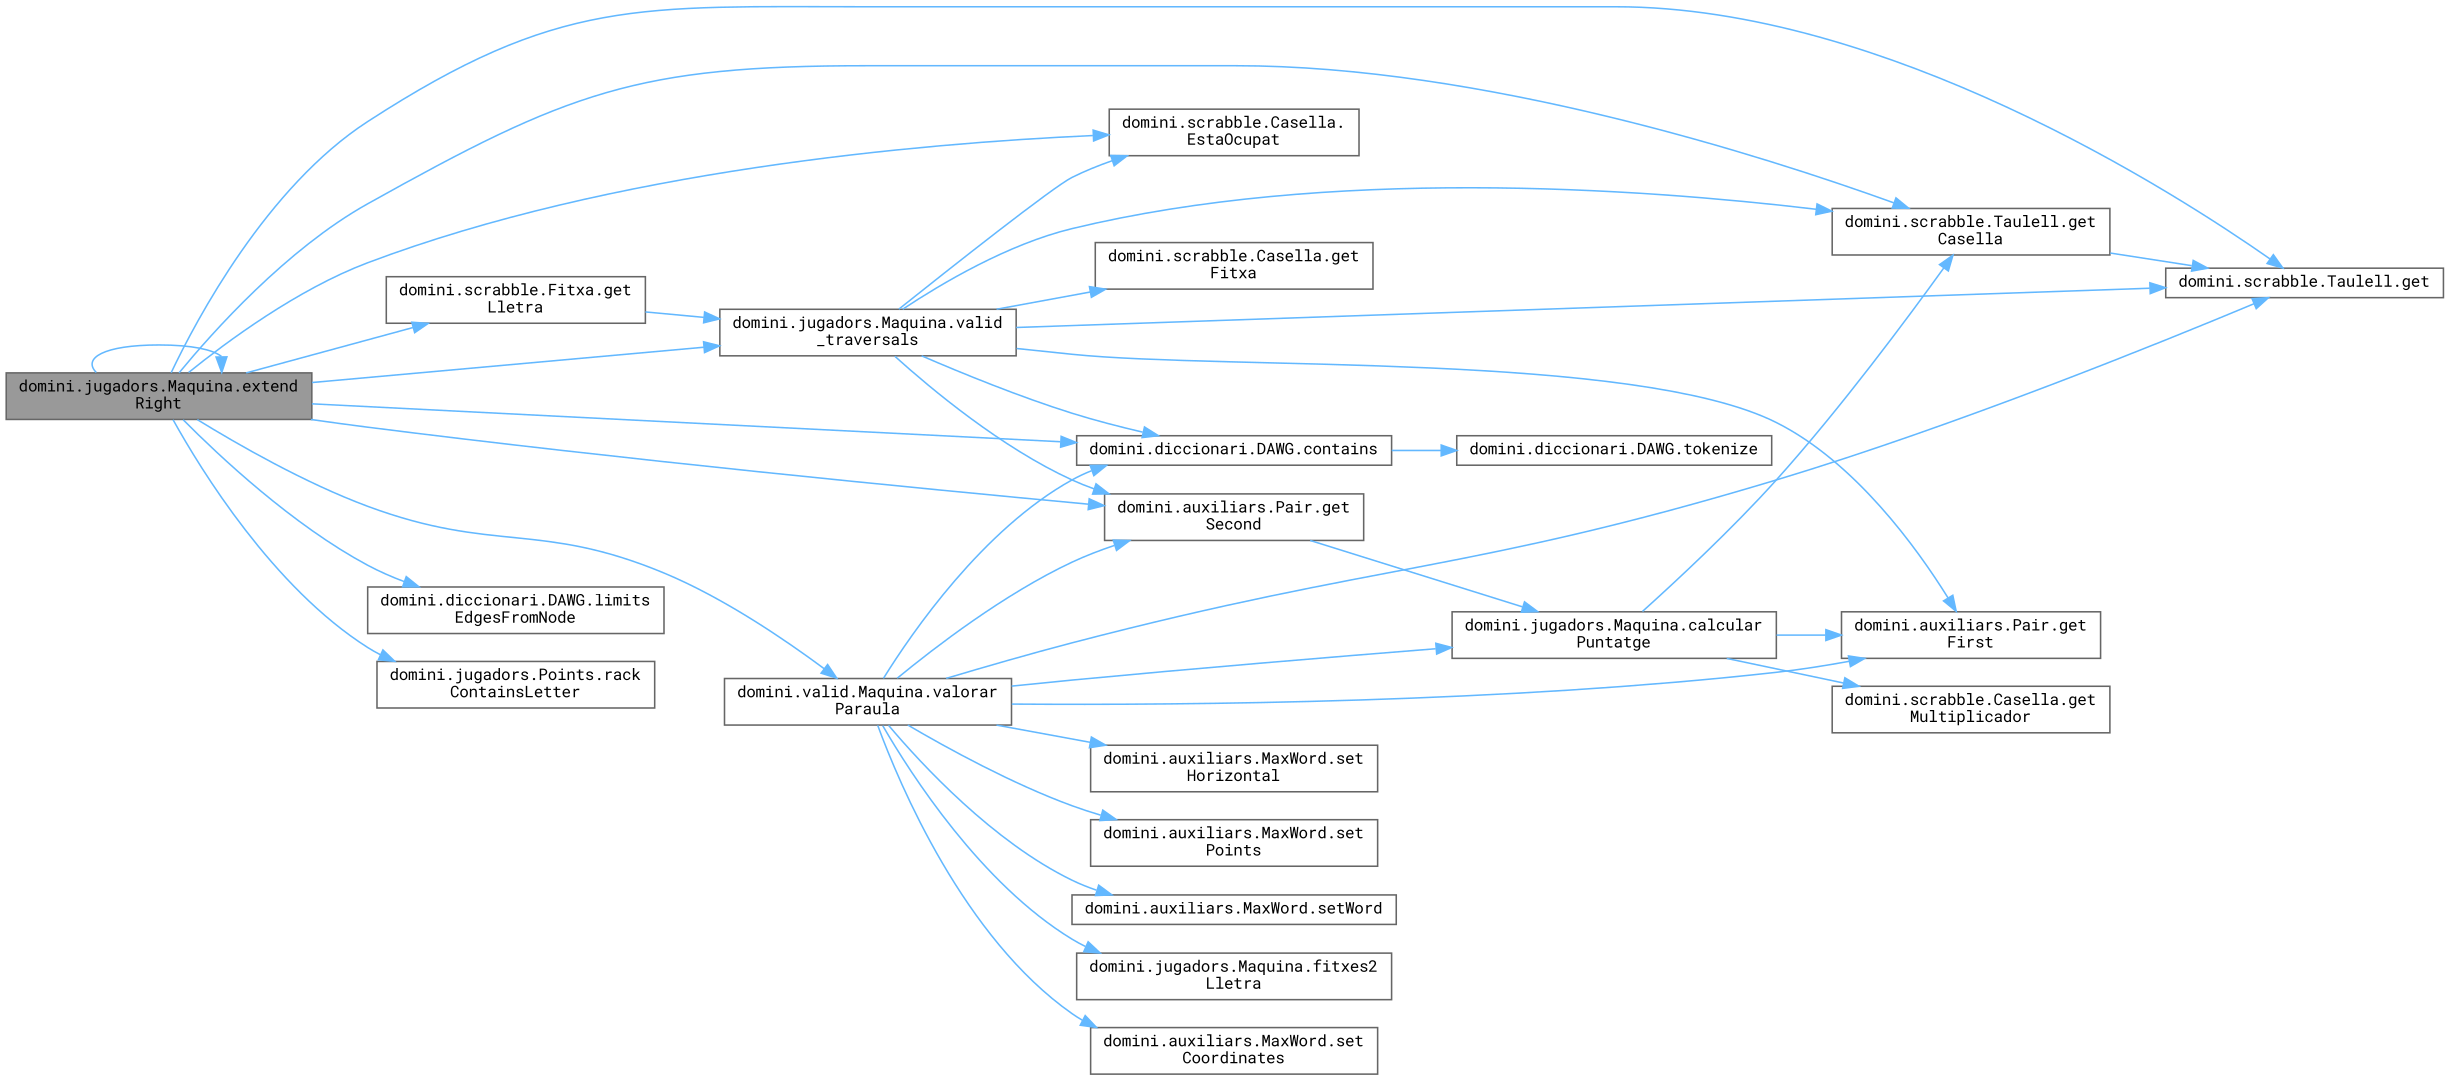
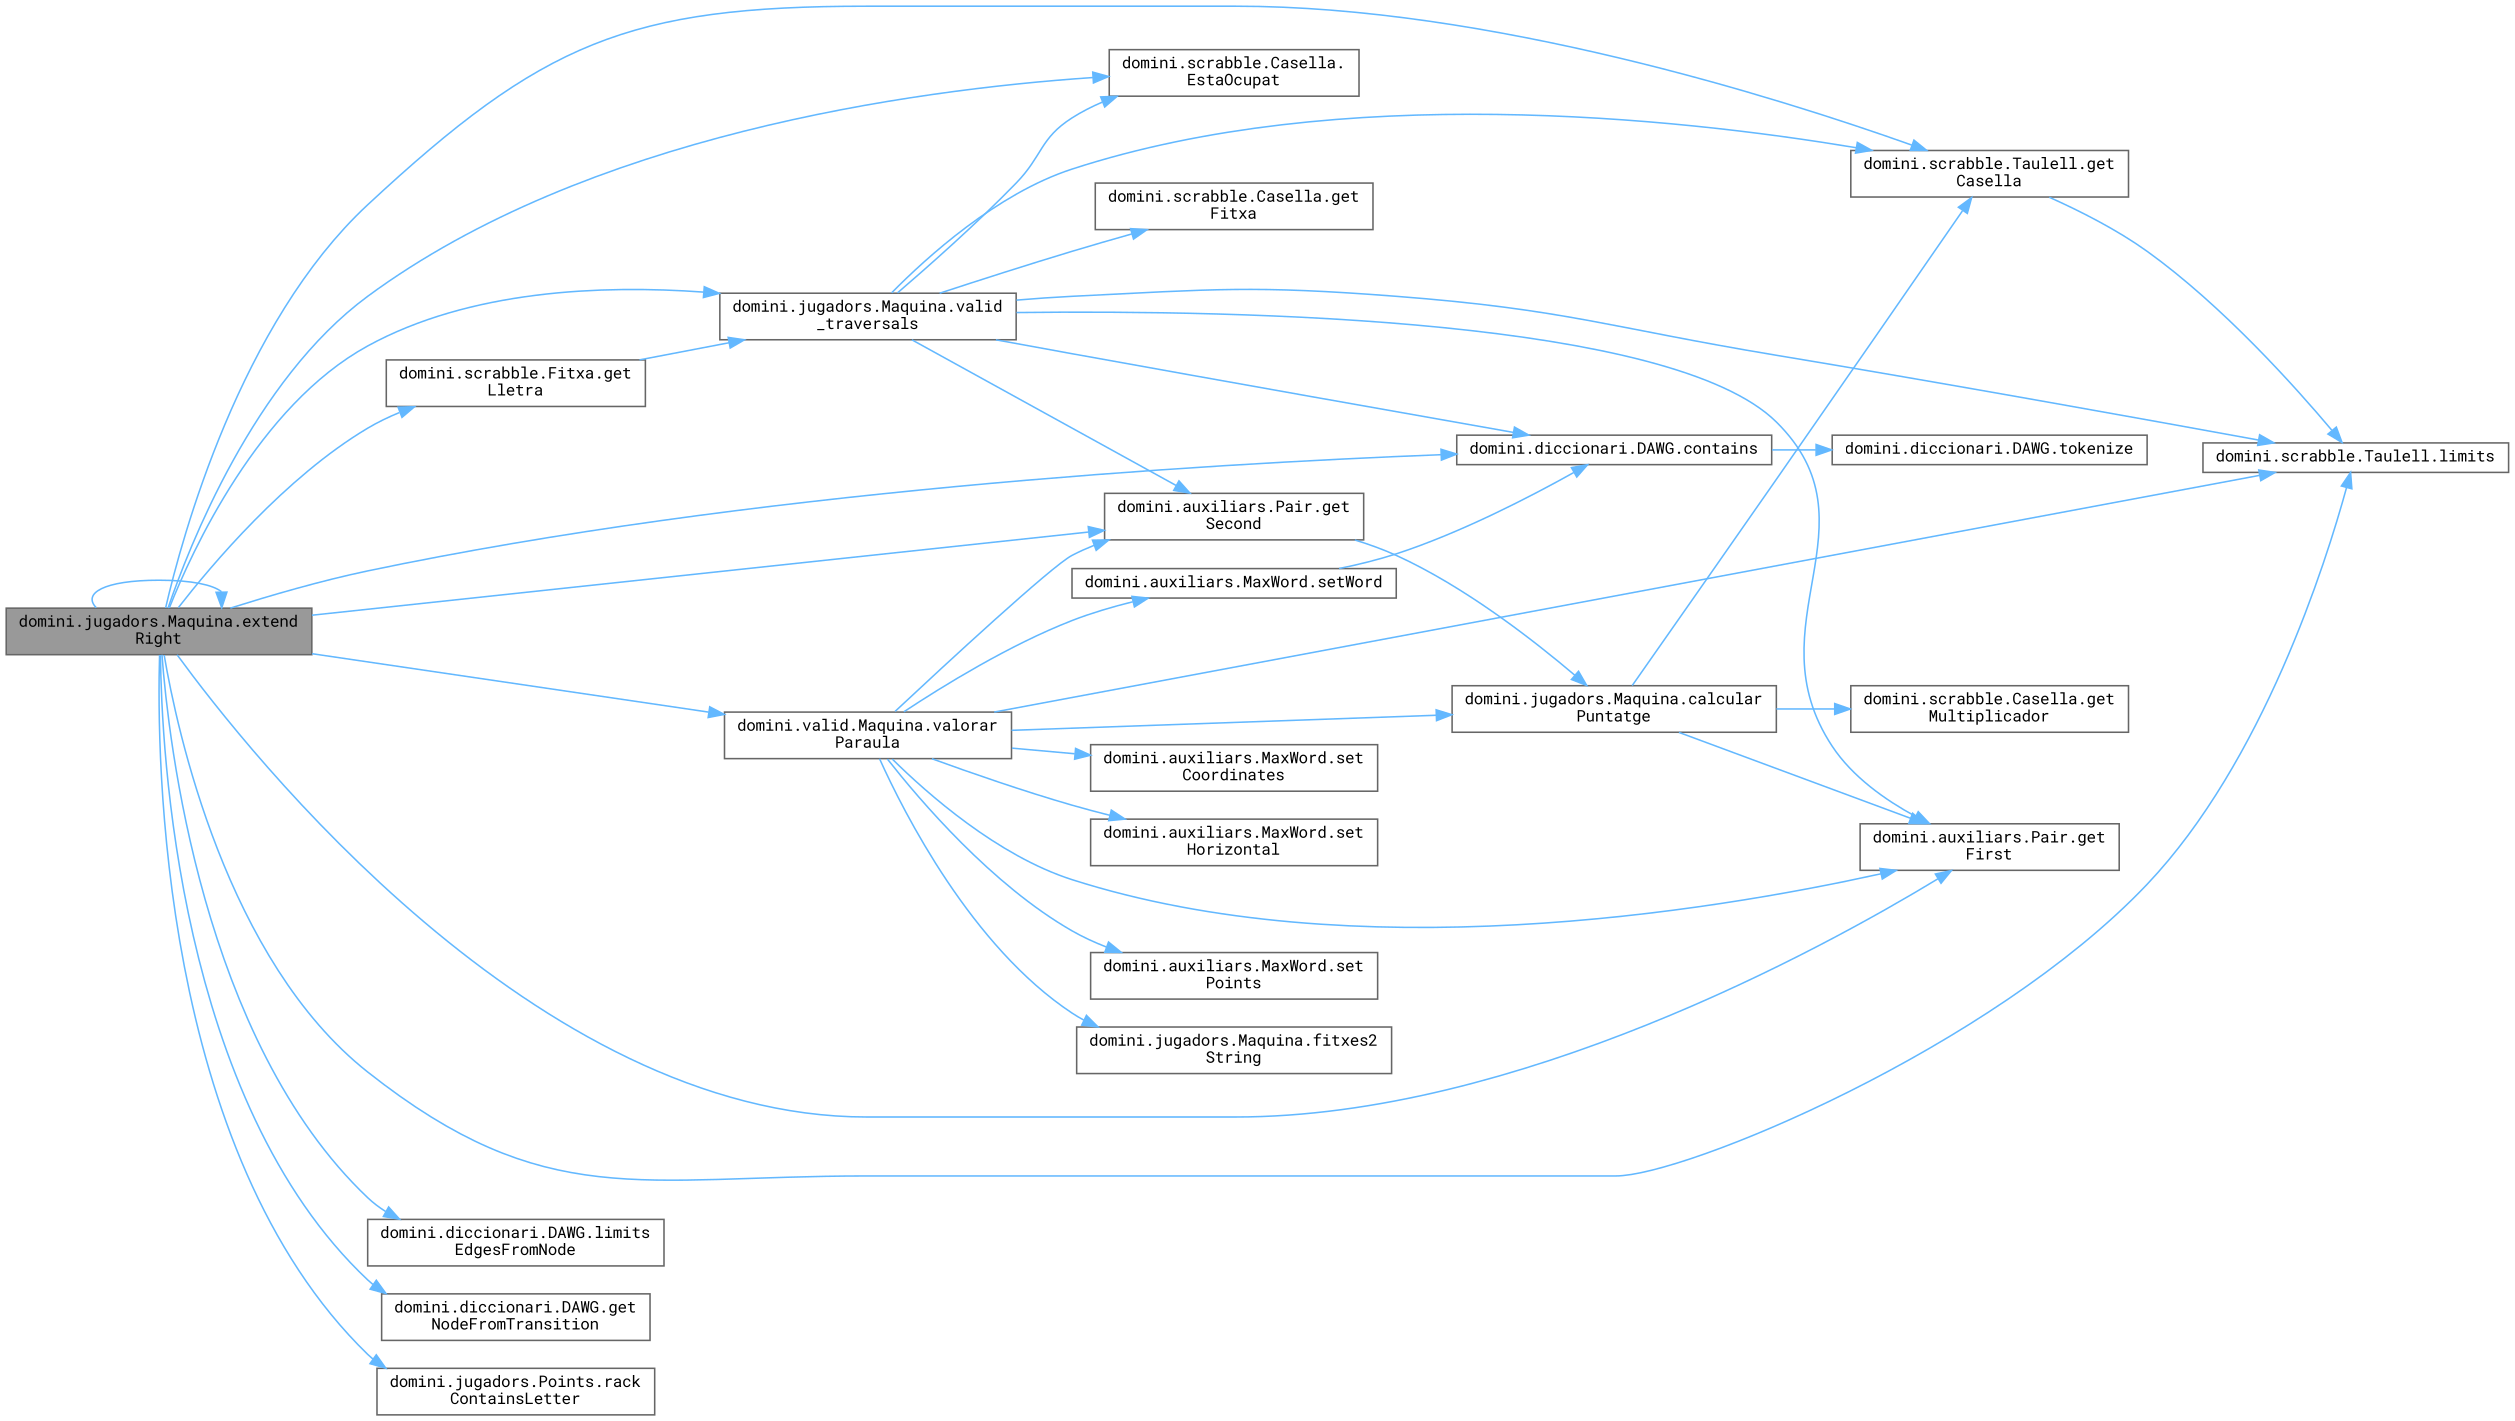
(2305, 283) -> (2356, 458)
(974, 560) -> (1460, 529)
(1234, 976) -> (1234, 1050)
none -> (997, 1117)
none -> (516, 1317)
